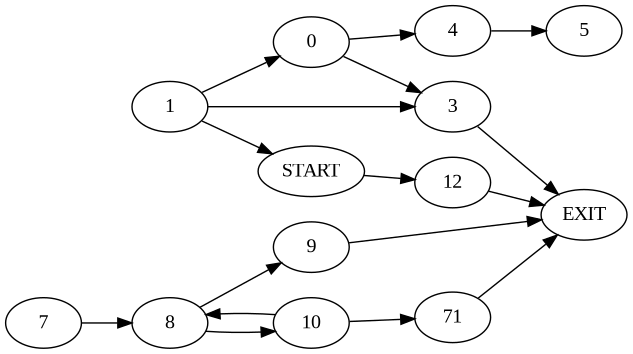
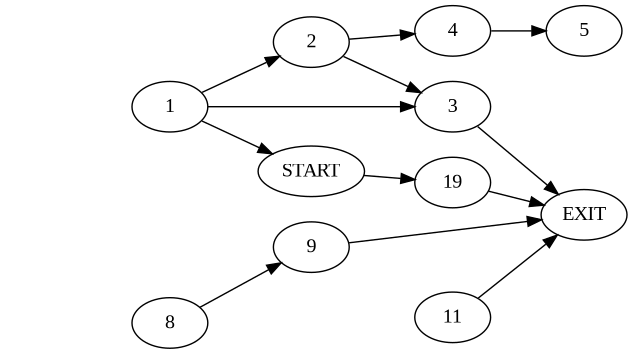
(311, 42) -> (311, 42)
(453, 183) -> (453, 183)
(453, 317) -> (453, 317)
(44, 323) -> none
(311, 323) -> none
